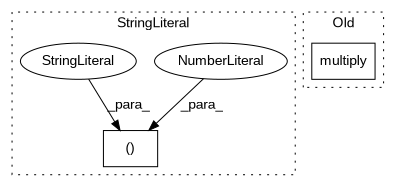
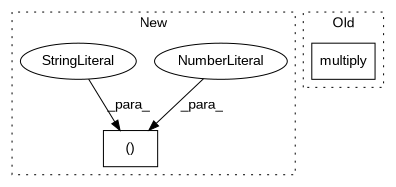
(154, 24) -> (154, 24)
